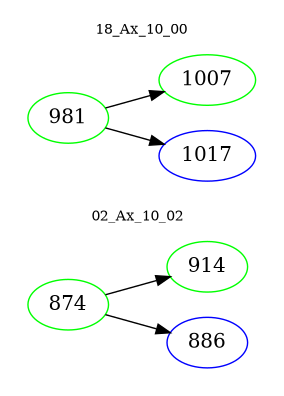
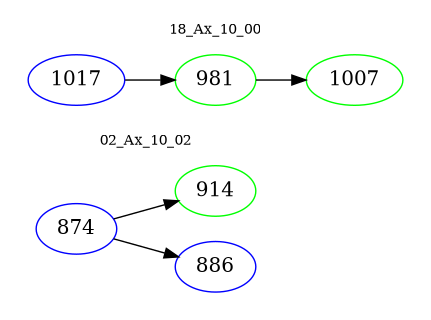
(128, 134) -> (143, 80)
(68, 305) -> (76, 229)
